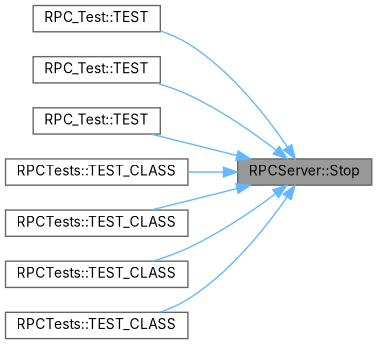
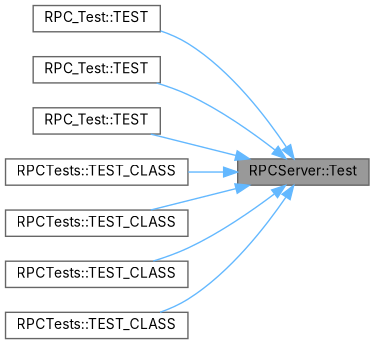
(305, 172) -> (303, 172)
